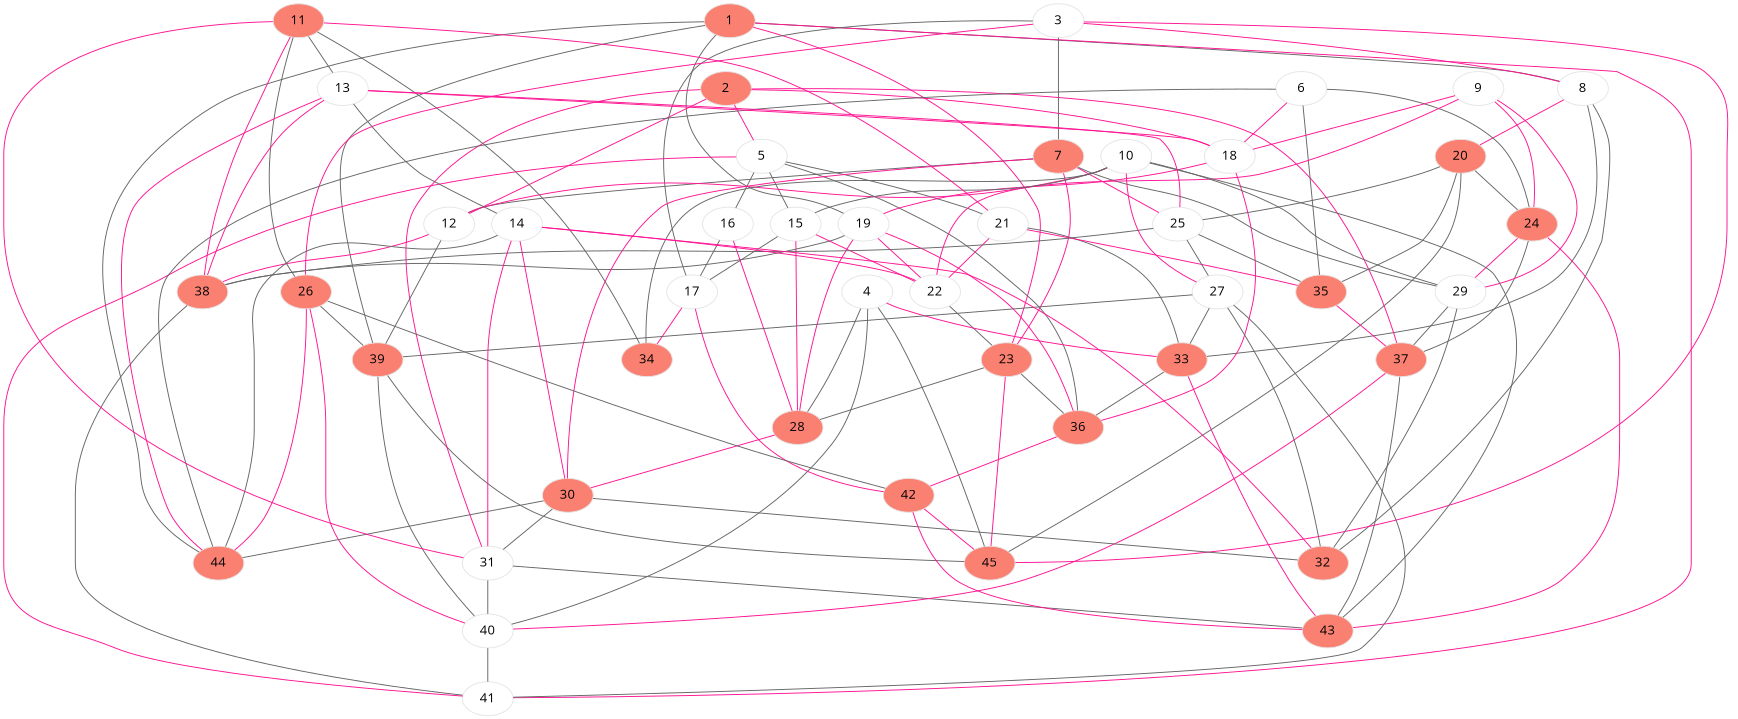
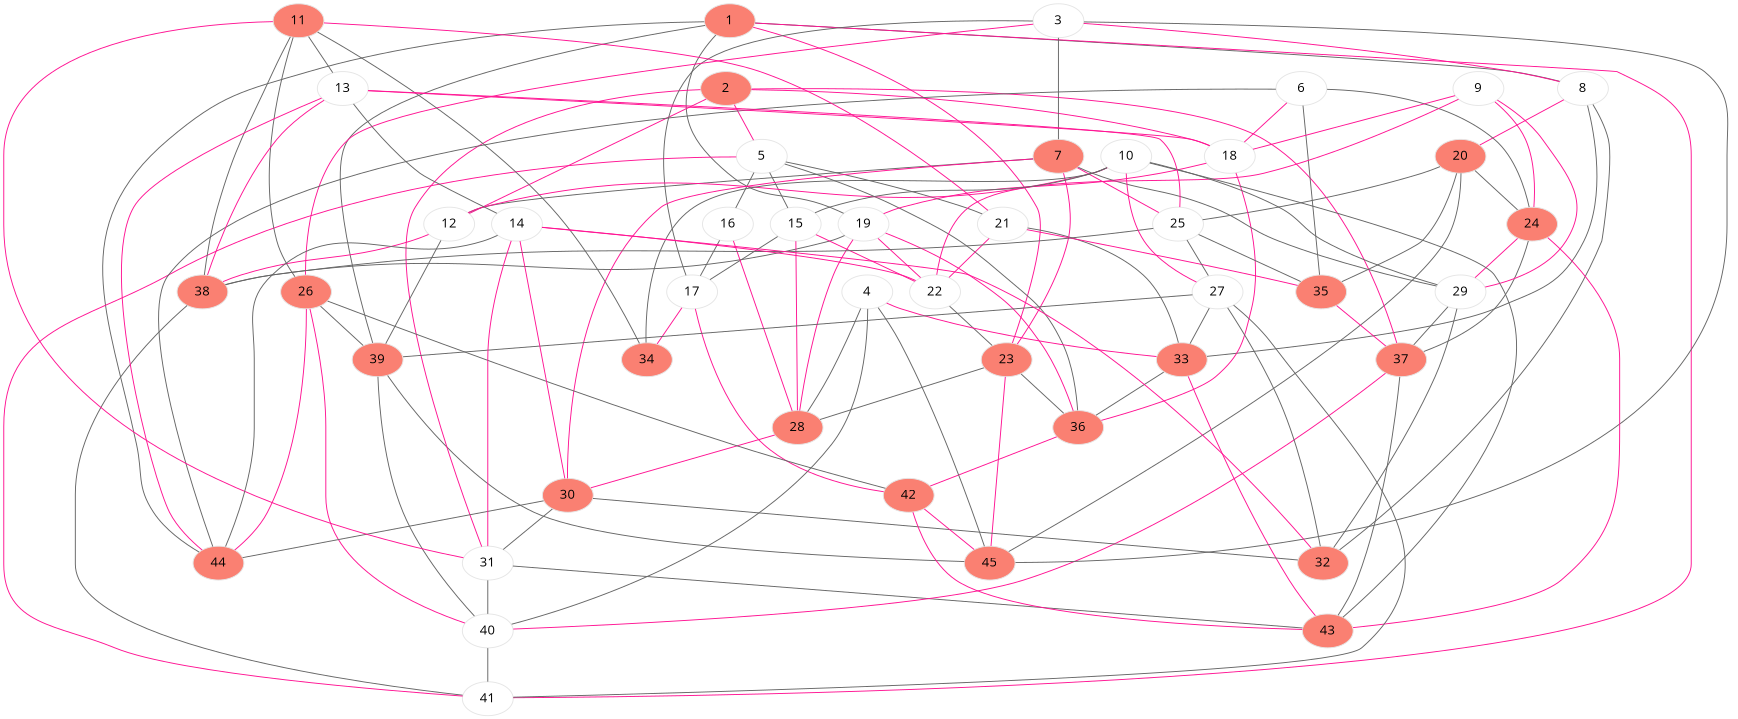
(236, 152) -> (236, 152)
(1718, 262) -> (1718, 262)
